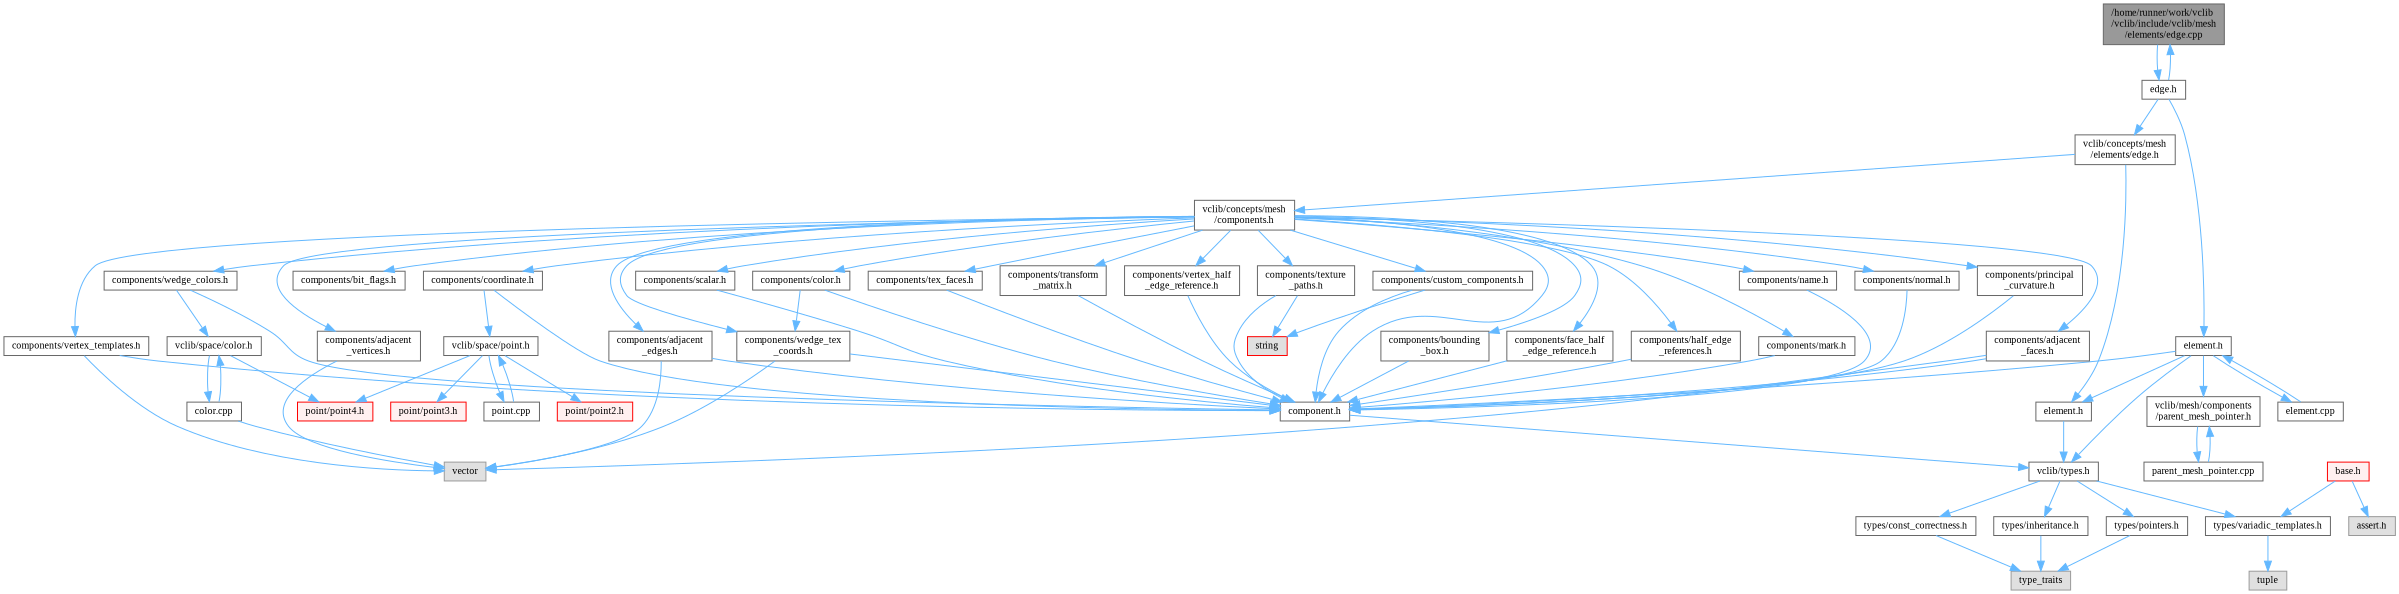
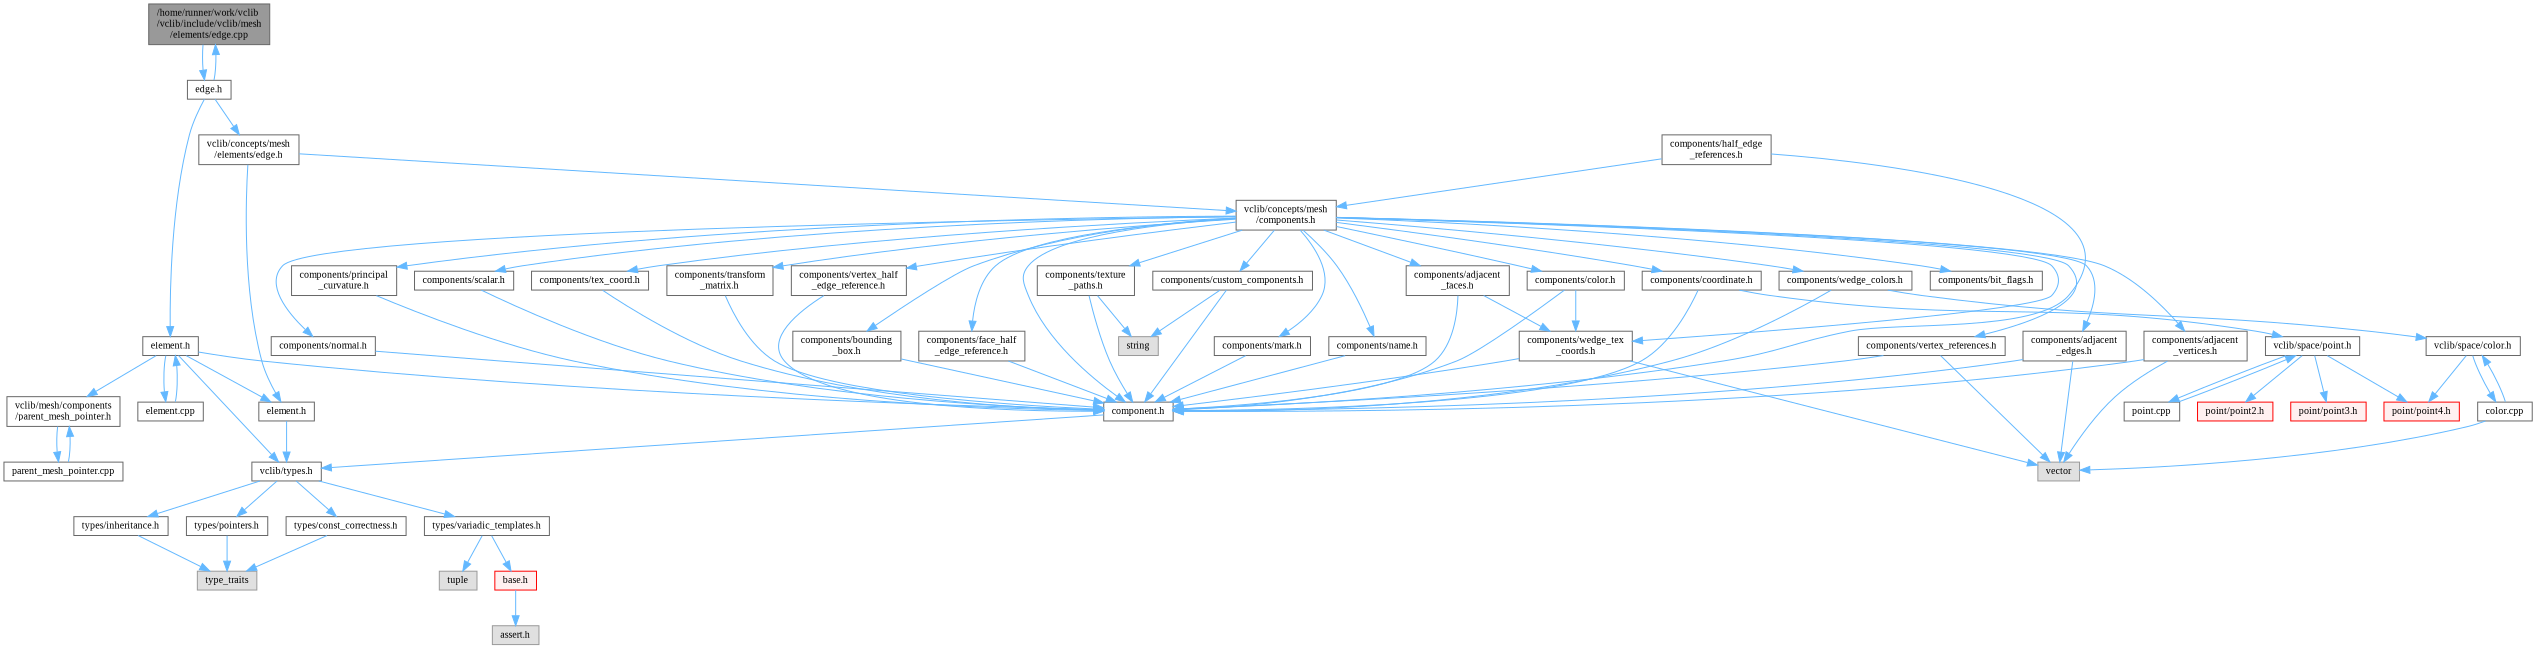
(1496, 239) -> (1504, 182)
(925, 281) -> (590, 281)
(76, 346) -> (1932, 346)
(1267, 346) -> (1138, 346)
none -> (1665, 401)
(1243, 435) -> (1512, 311)
(2312, 496) -> (499, 549)
